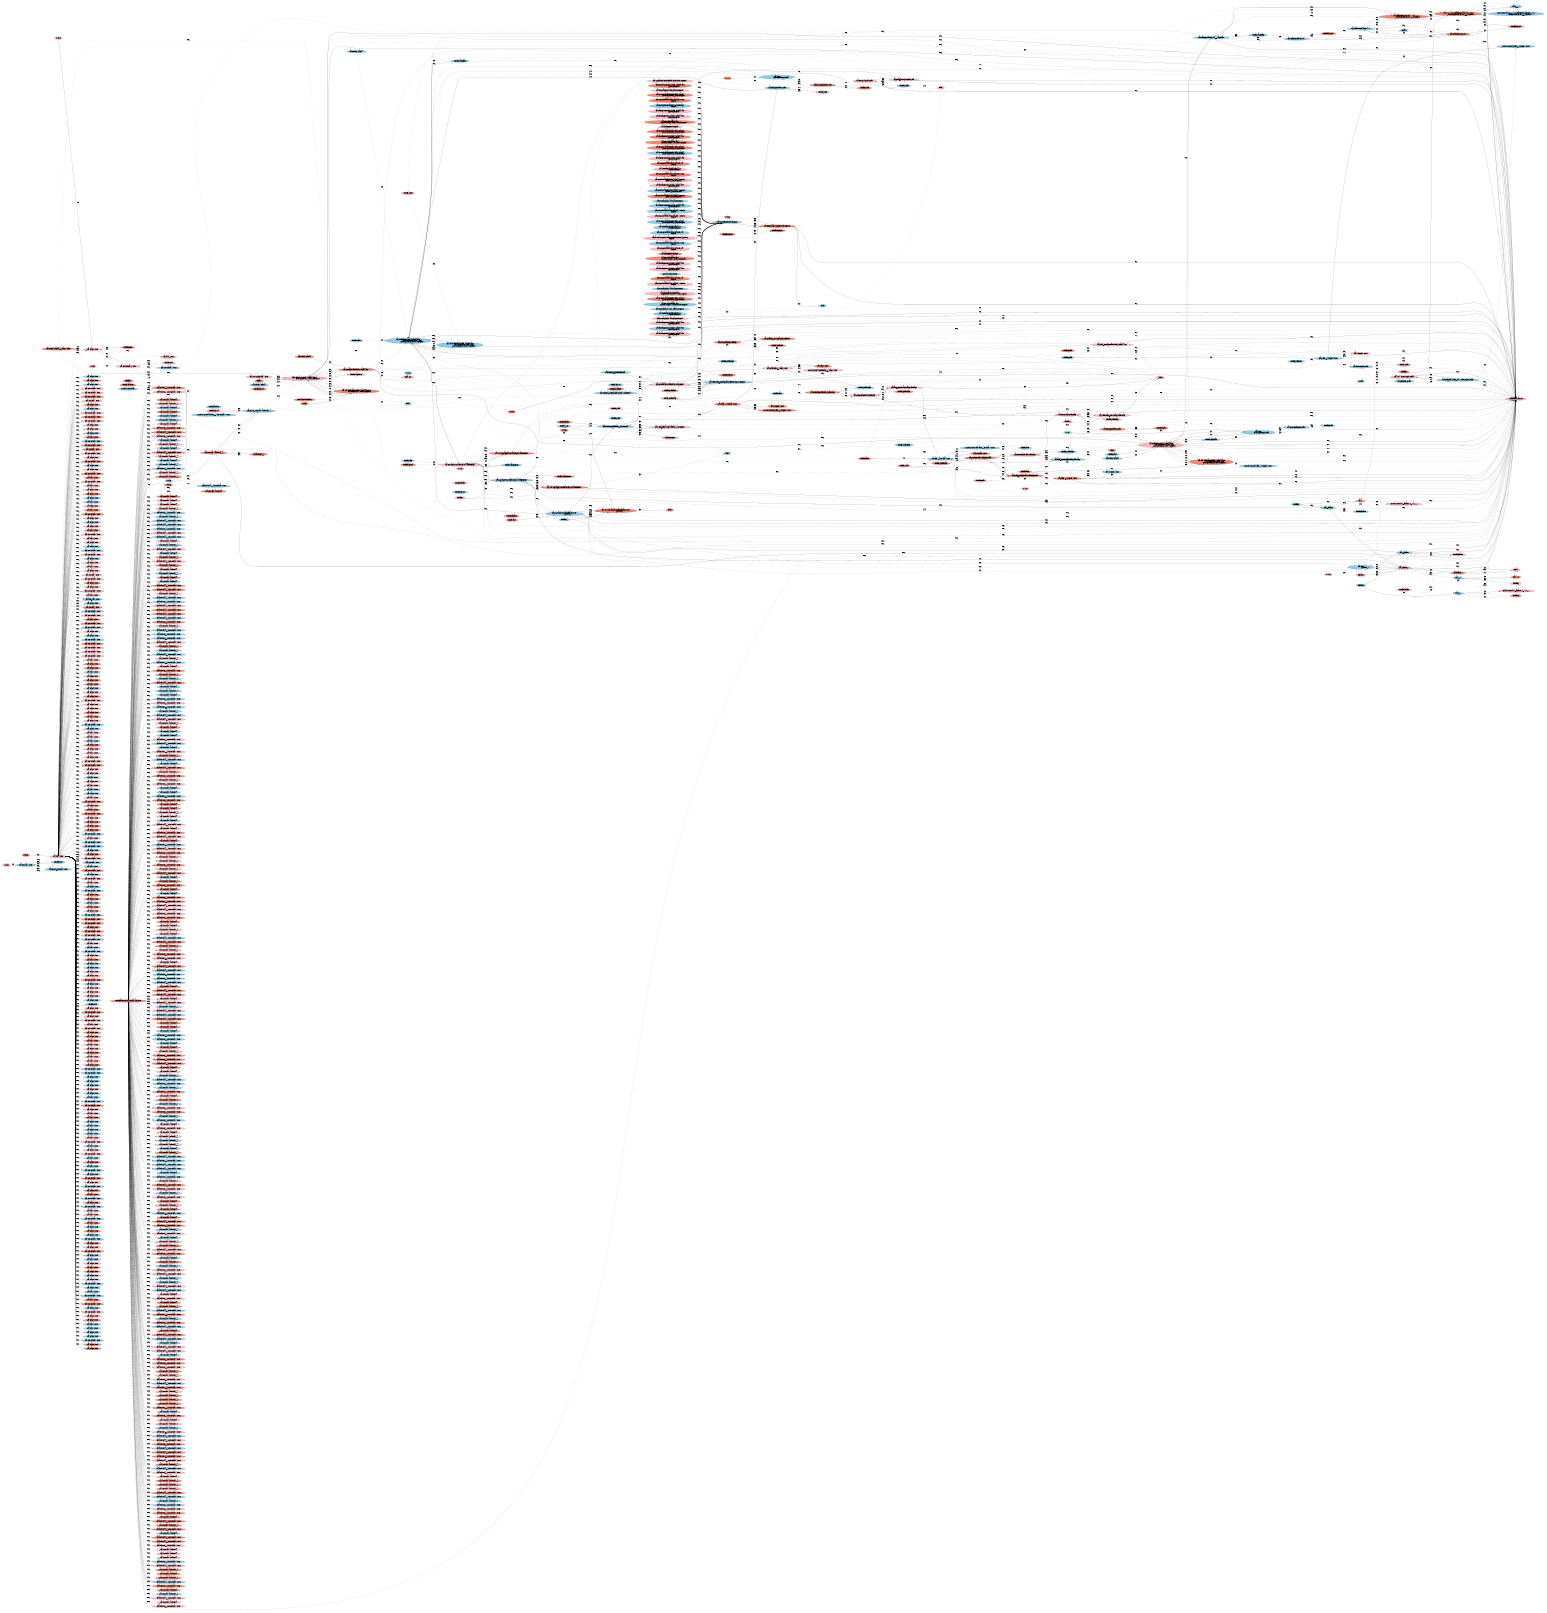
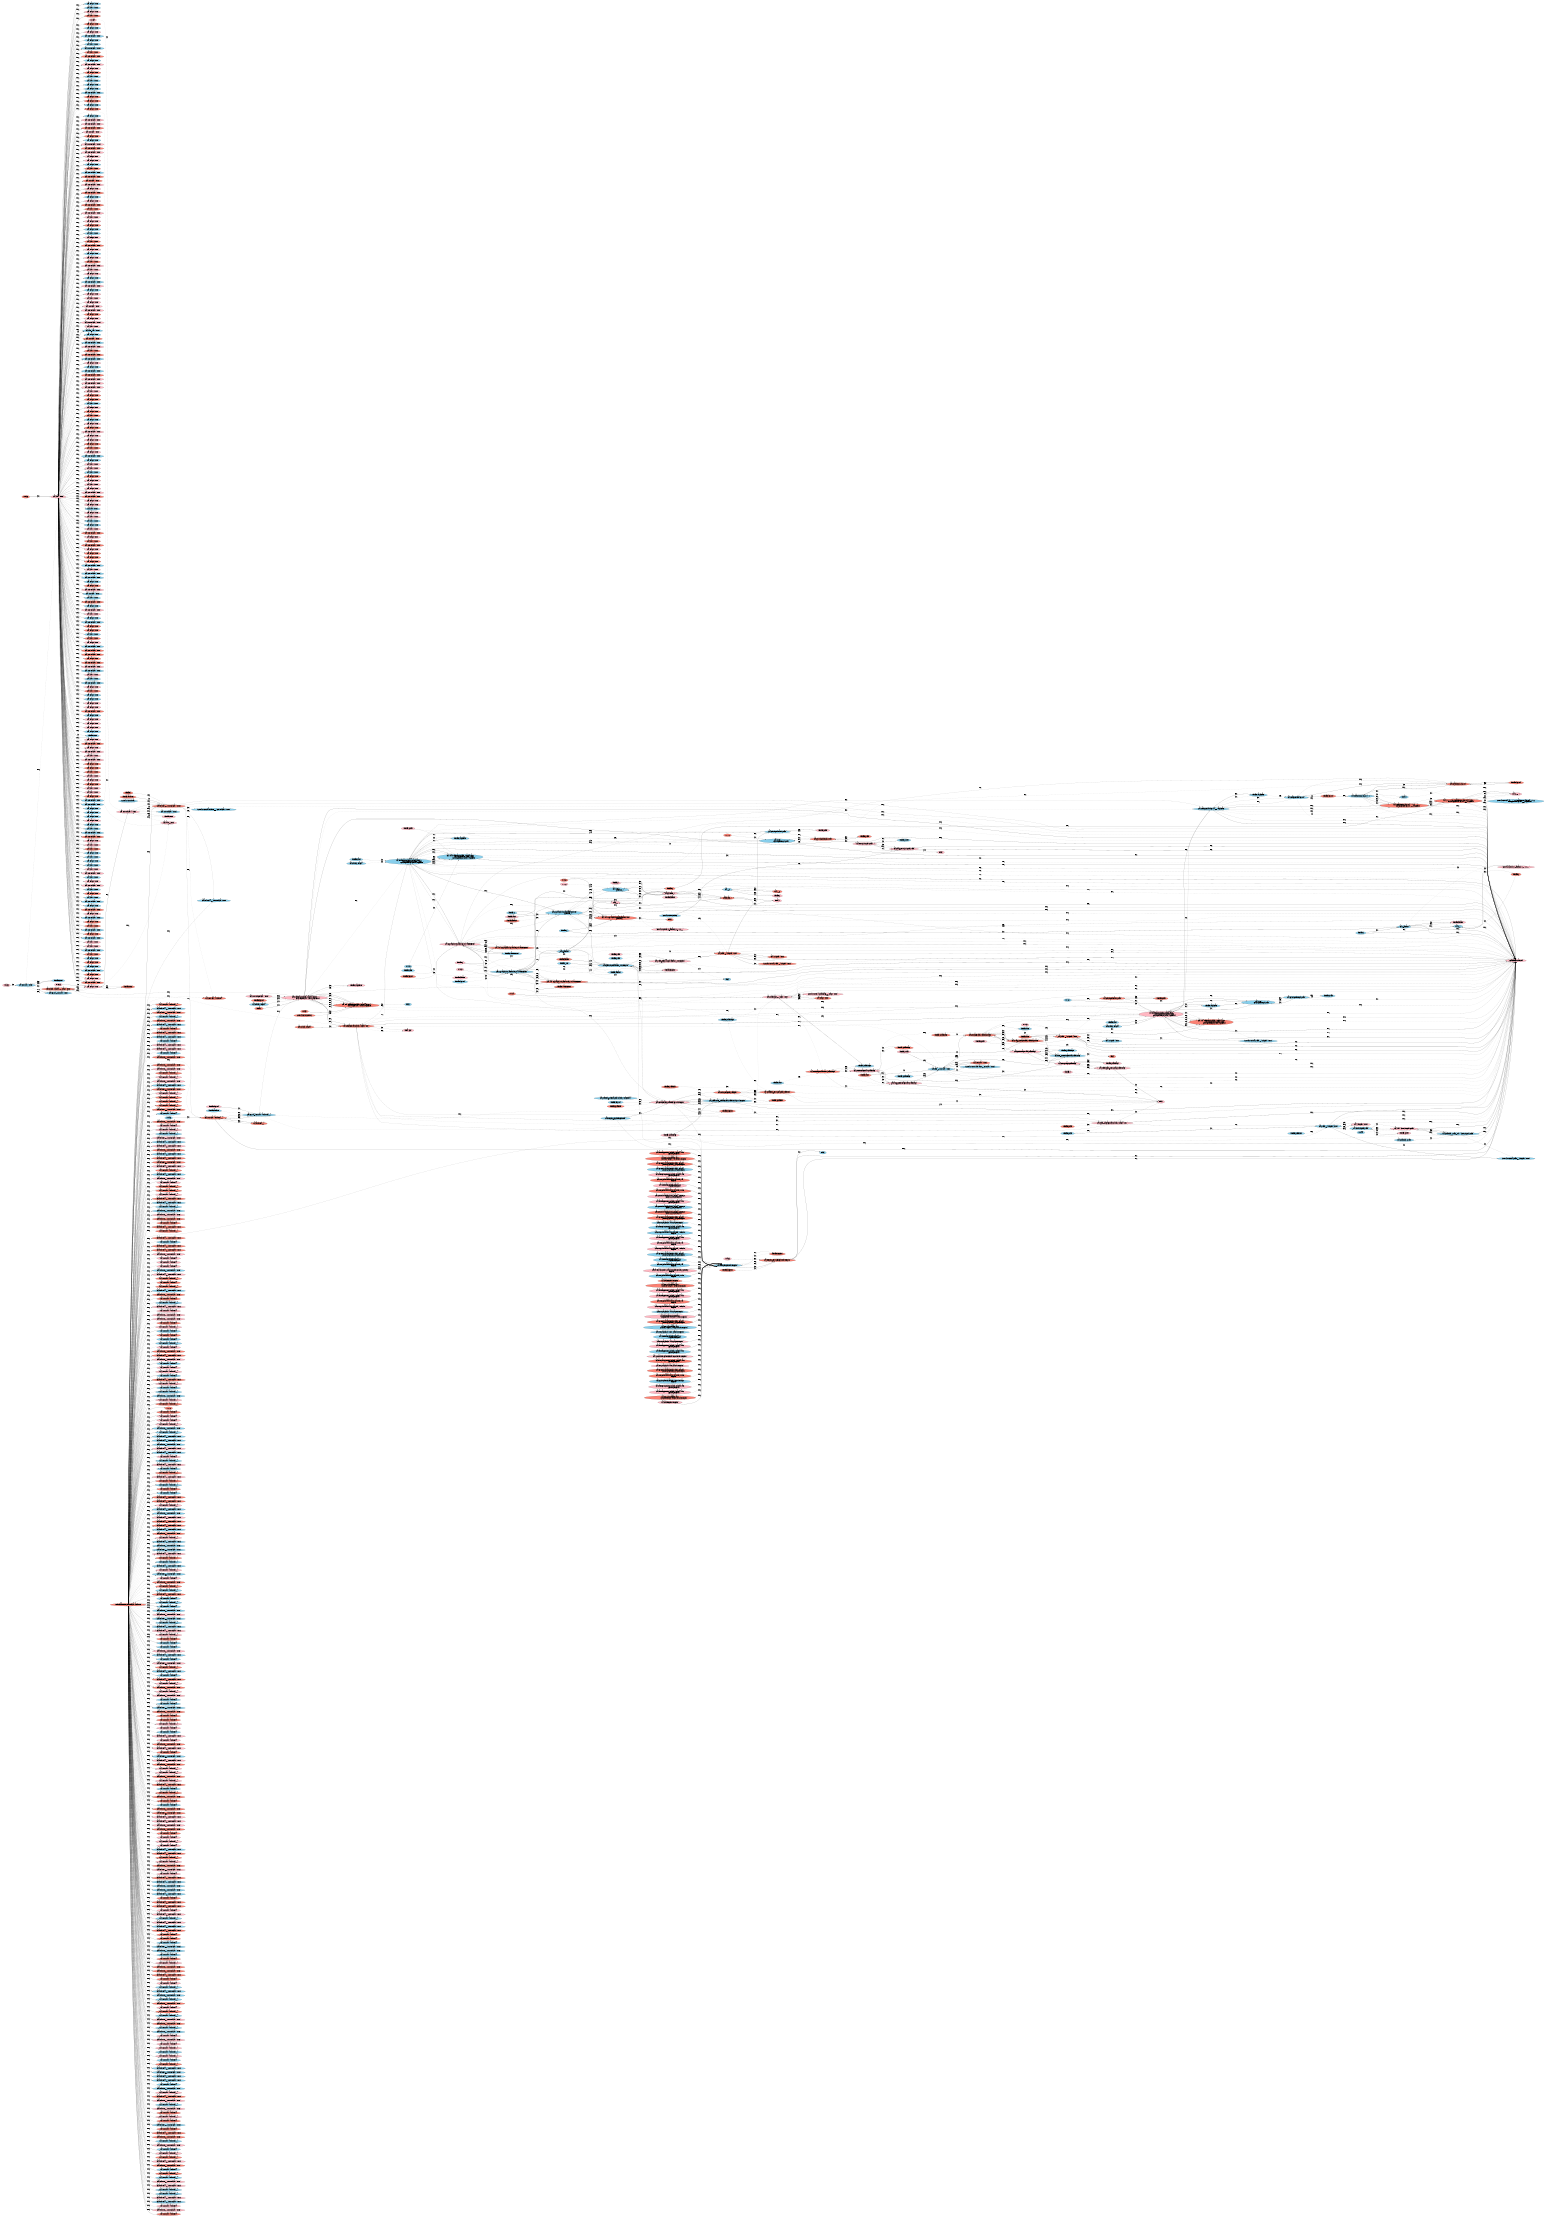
(1516, 7) -> (1516, 794)
(698, 343) -> (649, 1141)
none -> (591, 900)
